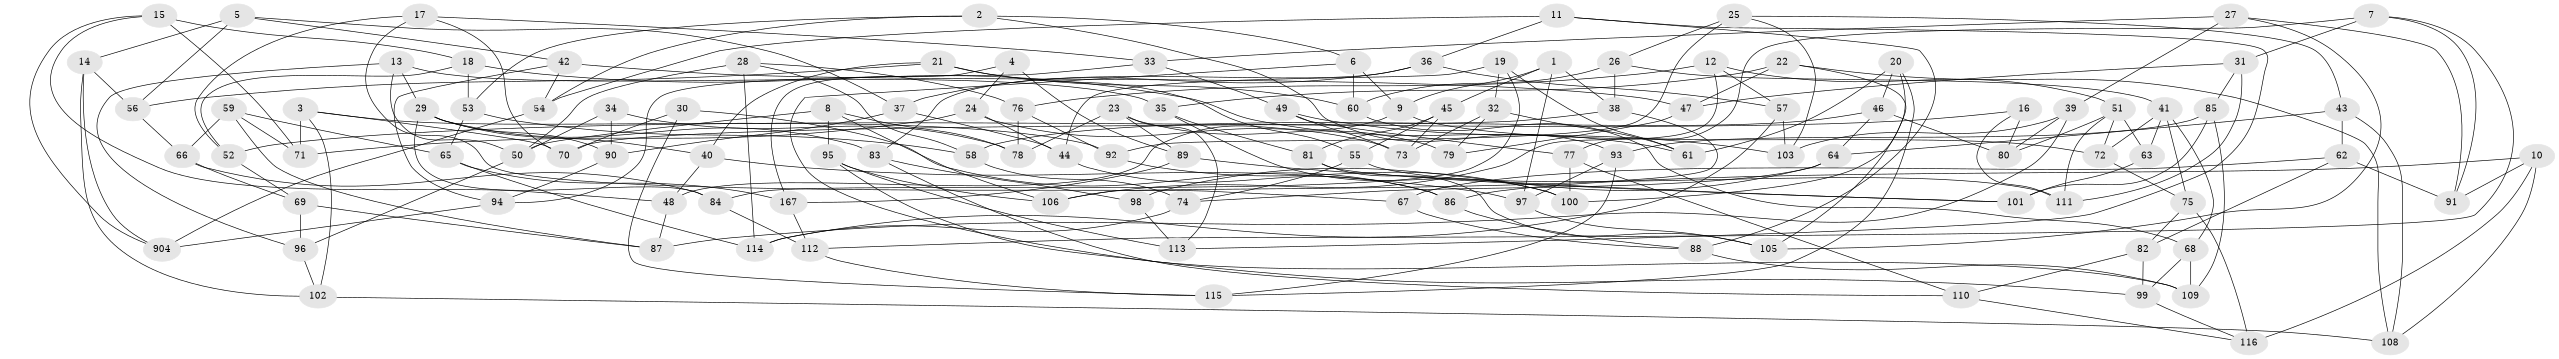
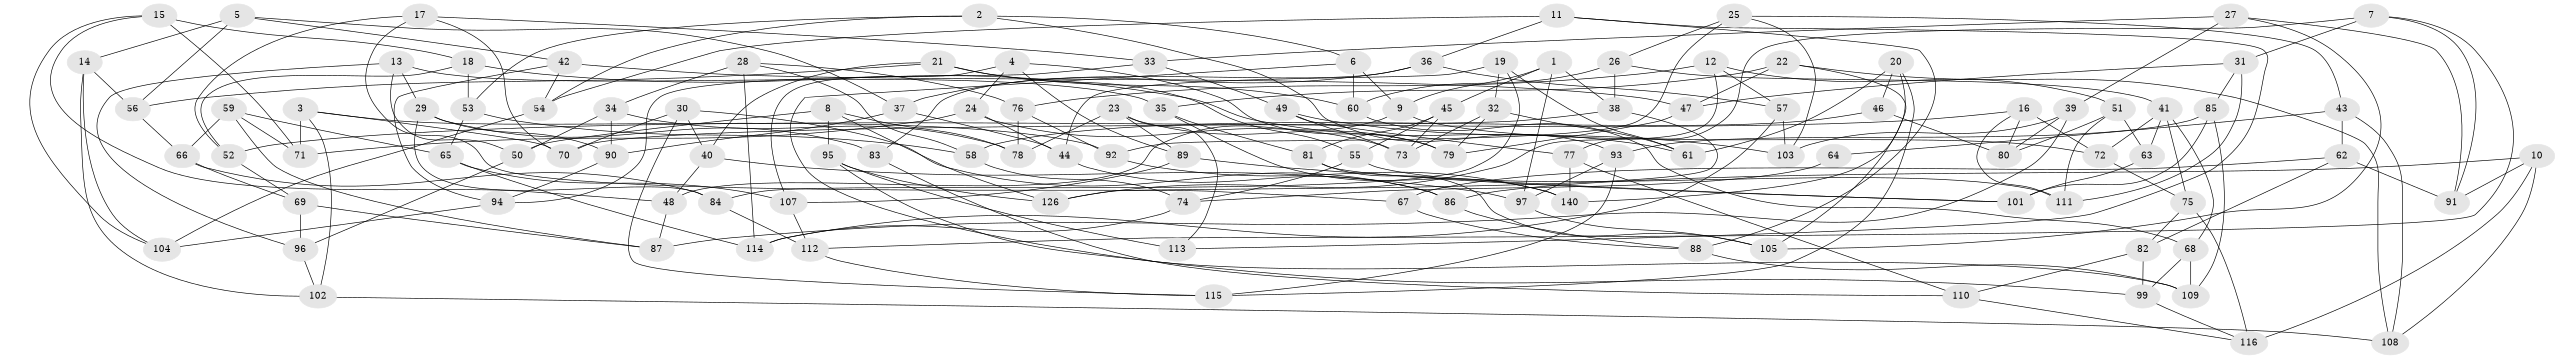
(619, 87) -> (671, 86)
none -> (1234, 105)
(1858, 131) -> none
(2108, 137) -> (2056, 129)
(562, 138) -> (695, 133)
(789, 203) -> (789, 203)
(1051, 203) -> (1051, 203)
(1136, 203) -> none
(1570, 203) -> (1570, 203)
(162, 250) -> (162, 250)
